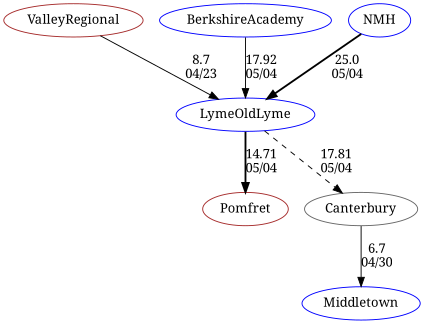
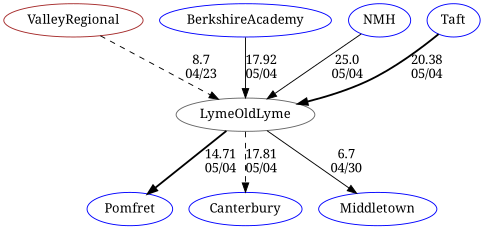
none -> (454, 20)
(318, 64) -> (318, 64)
(155, 65) -> (155, 65)
(245, 115) -> (245, 115)
(245, 209) -> (130, 209)
(361, 209) -> (245, 209)
(361, 252) -> (308, 159)
